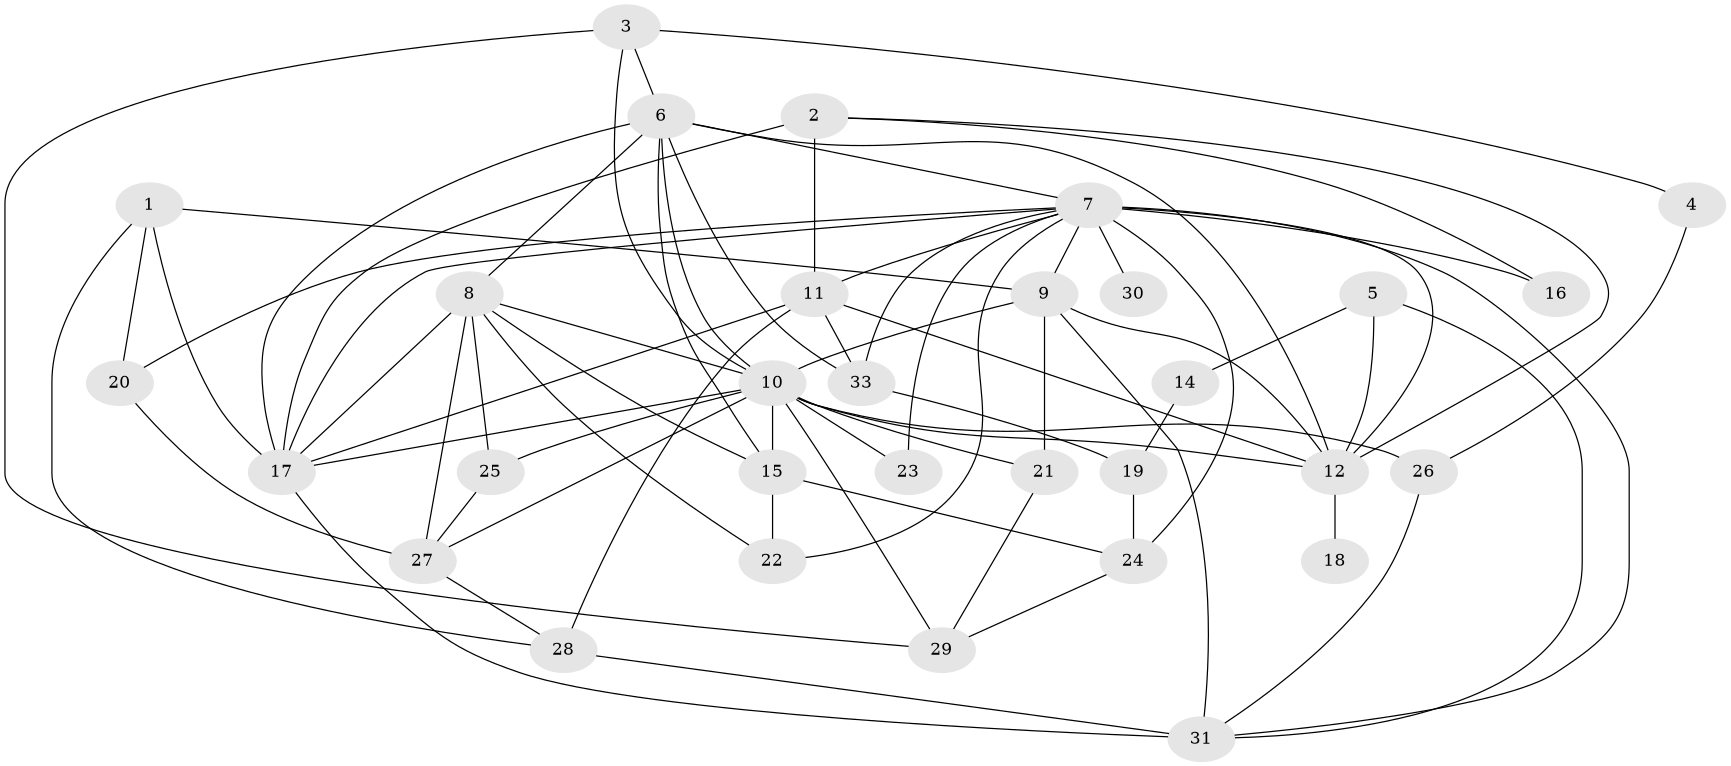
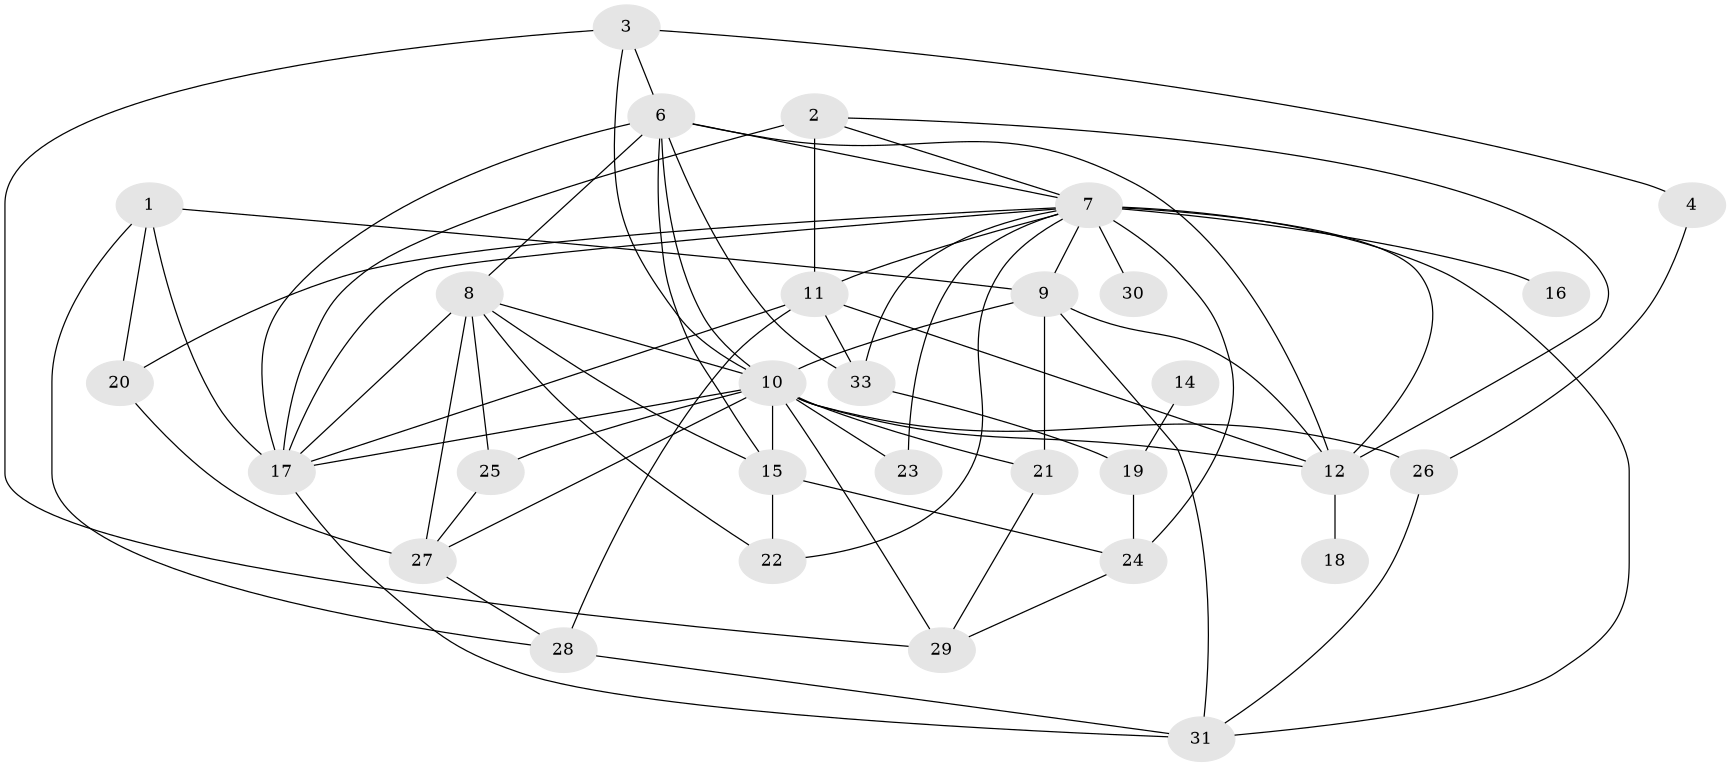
(1201, 155) -> (952, 161)
(1373, 294) -> none
